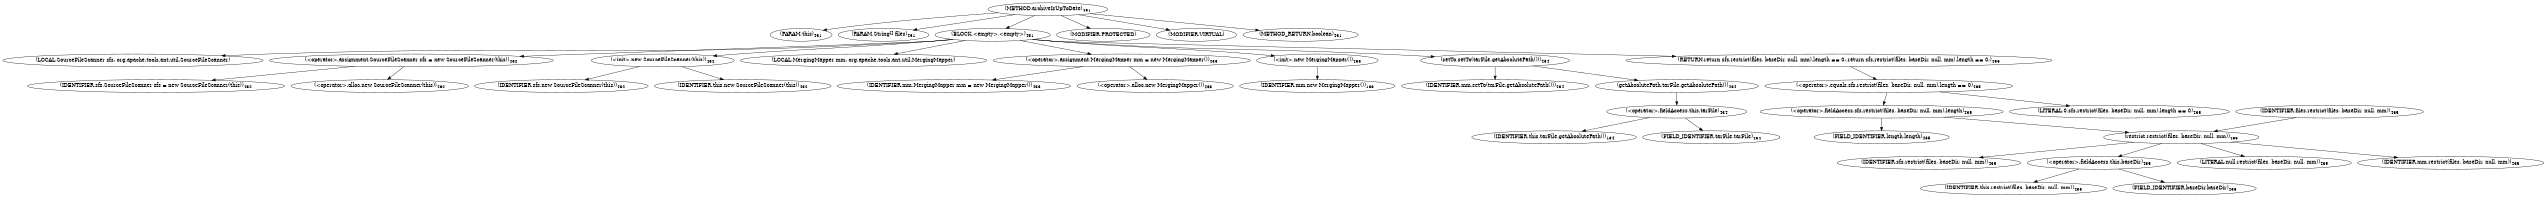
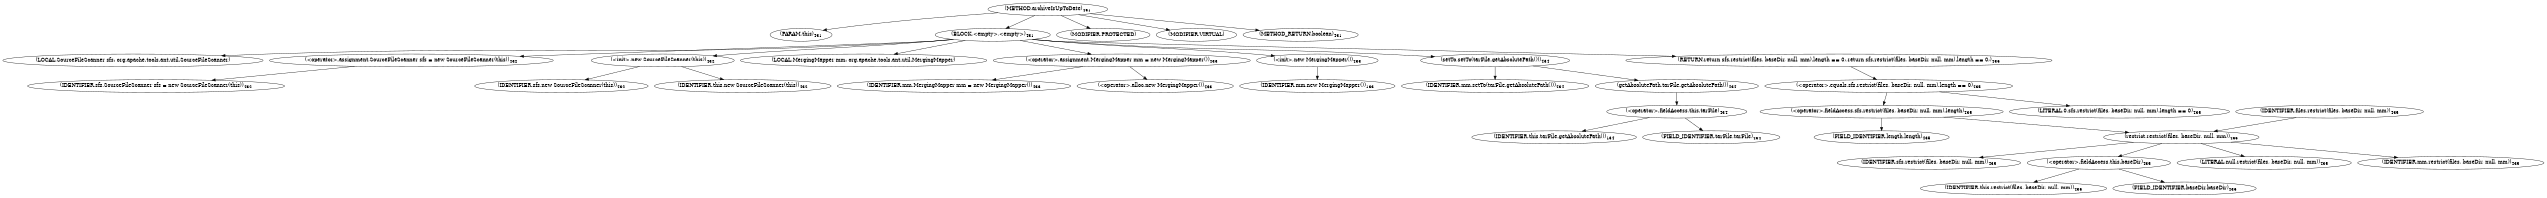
(884, 35) -> none
(380, 86) -> none
